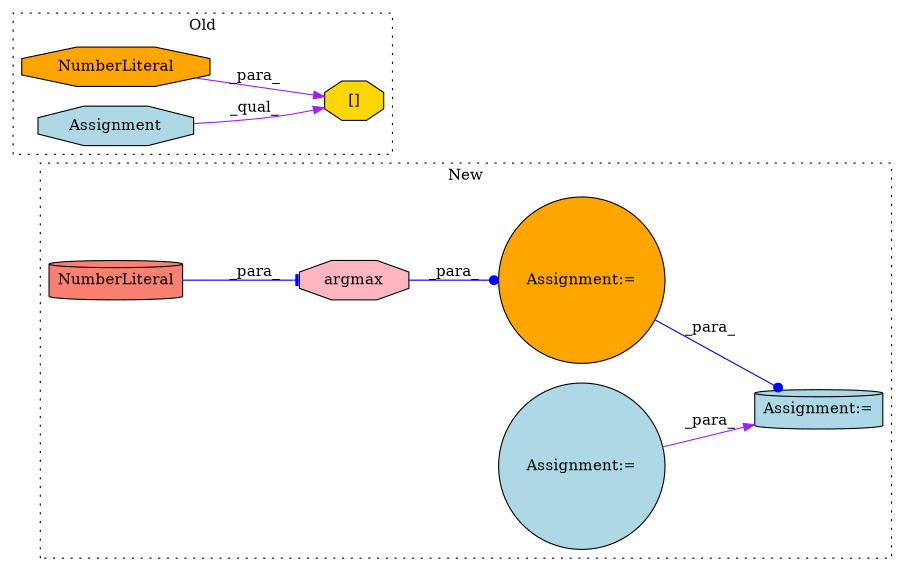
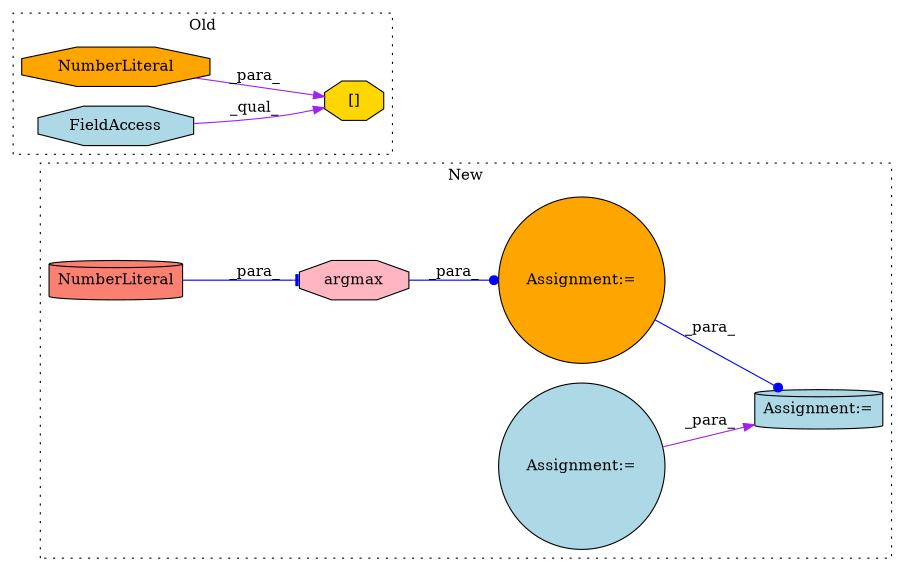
(116, 126) -> (116, 126)
